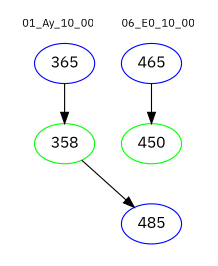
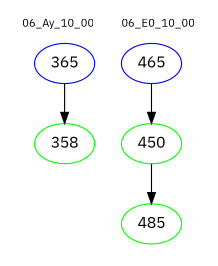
(58, 24) -> (58, 24)
(104, 180) -> (151, 178)
(151, 224) -> (151, 224)
